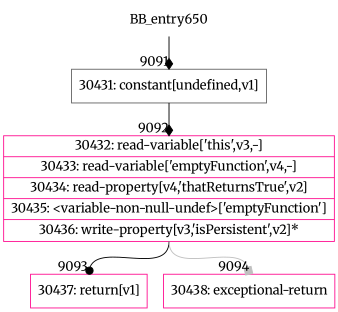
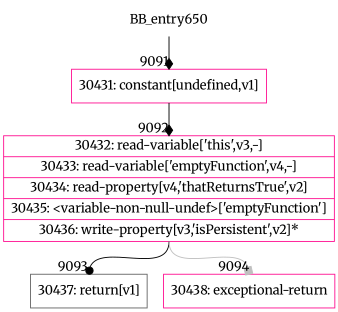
(169, 86) -> (169, 86)
(89, 291) -> (89, 291)
